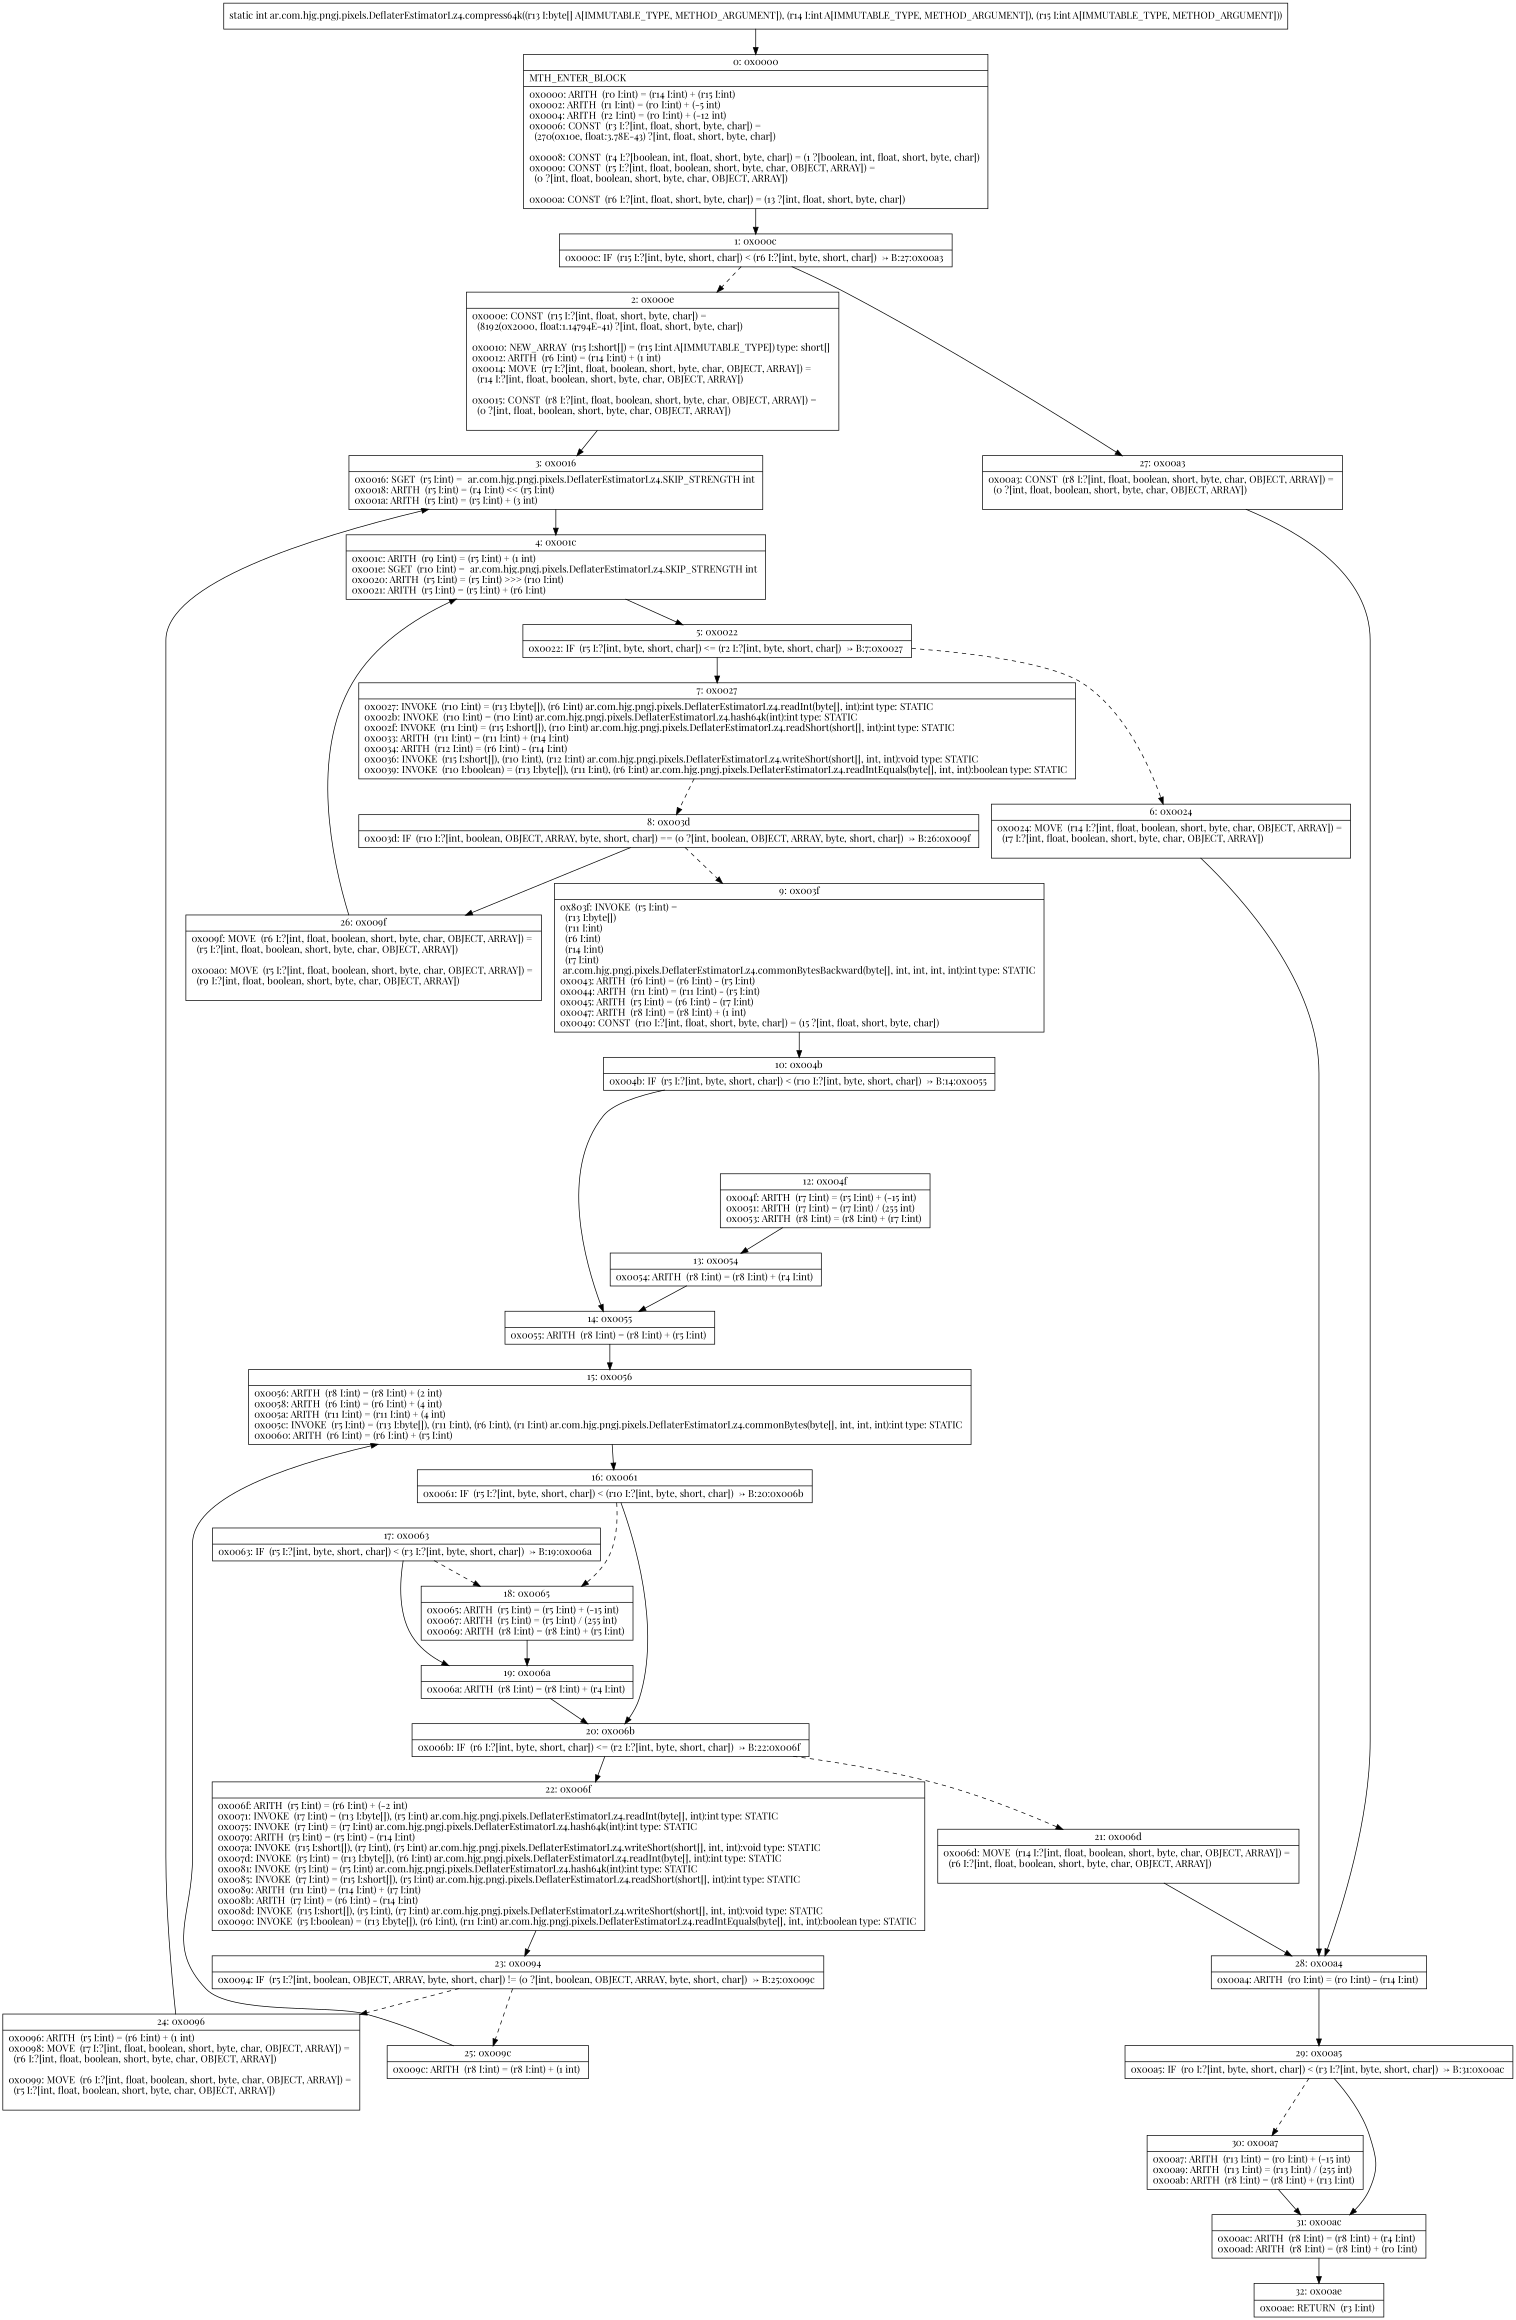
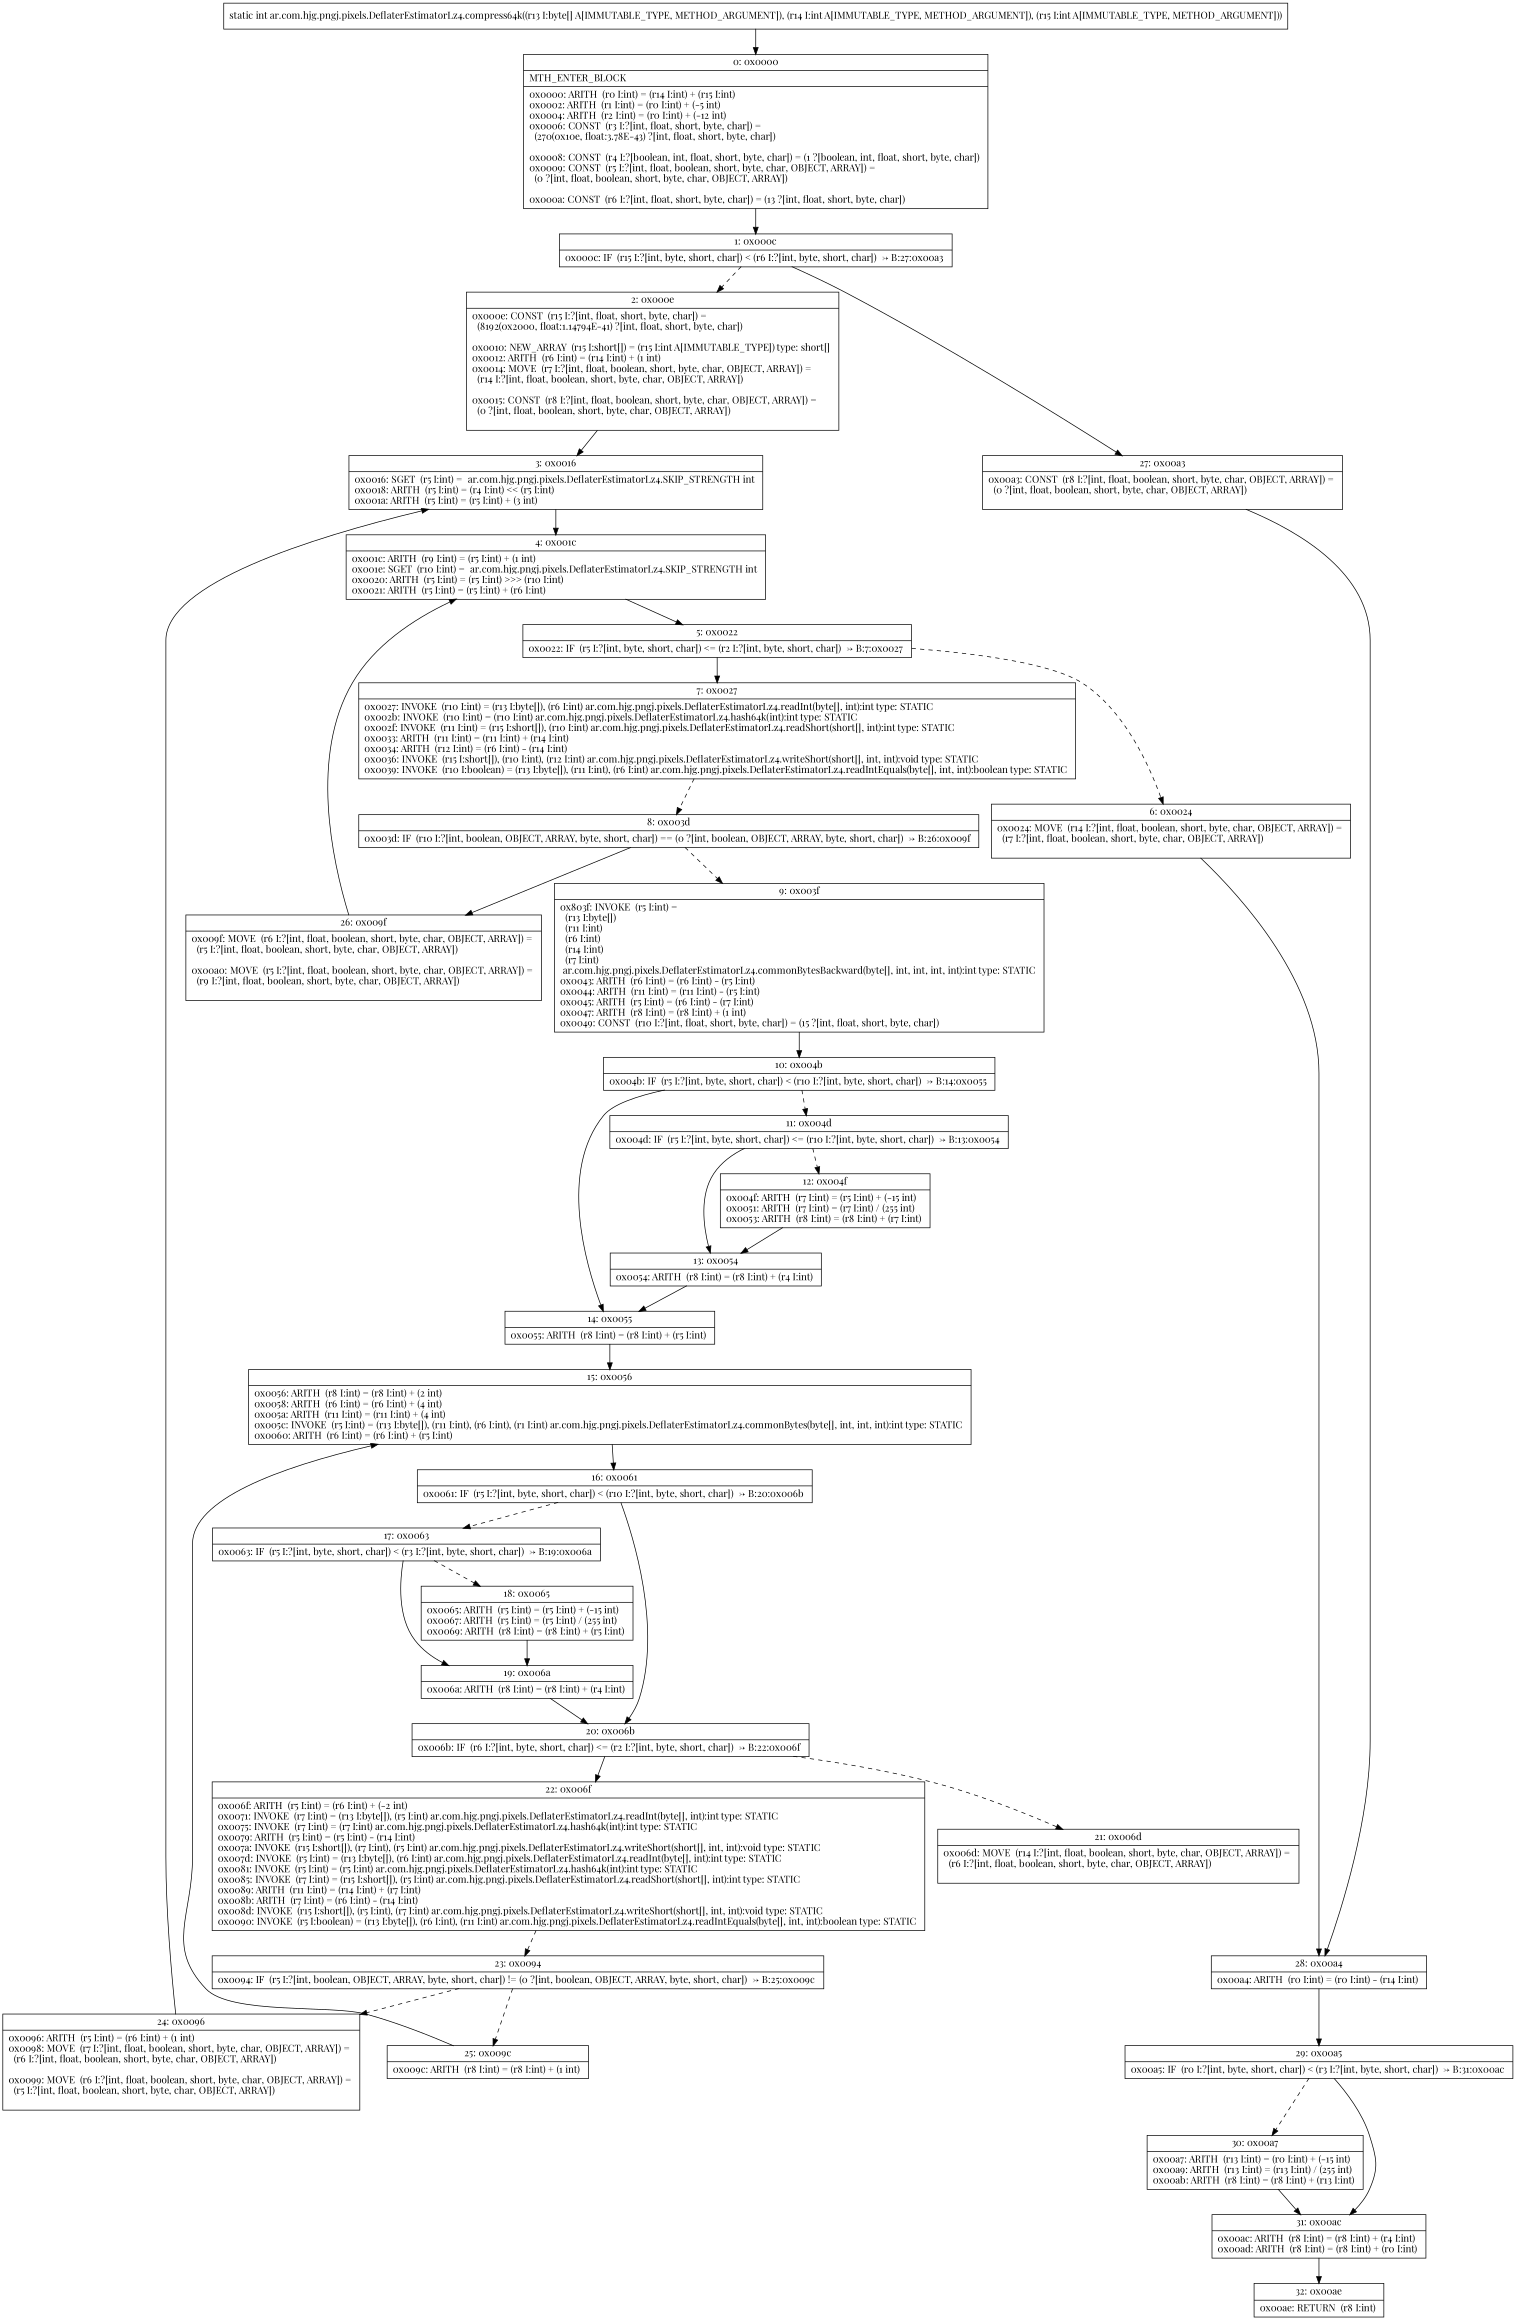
none -> (809, 1132)
(613, 1547) -> (514, 1514)
(1225, 1918) -> none
(532, 1940) -> (532, 1940)
(1319, 2308) -> (1319, 2308)
